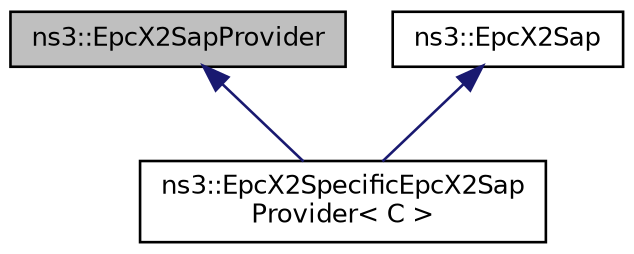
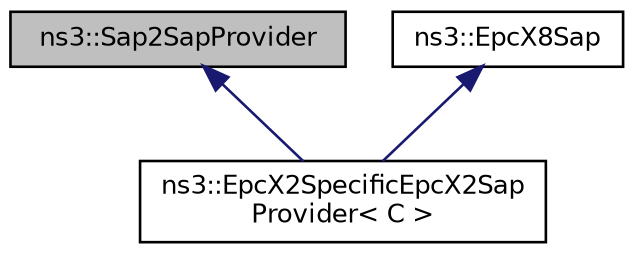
(178, 39) -> (178, 39)
(508, 39) -> (508, 39)
